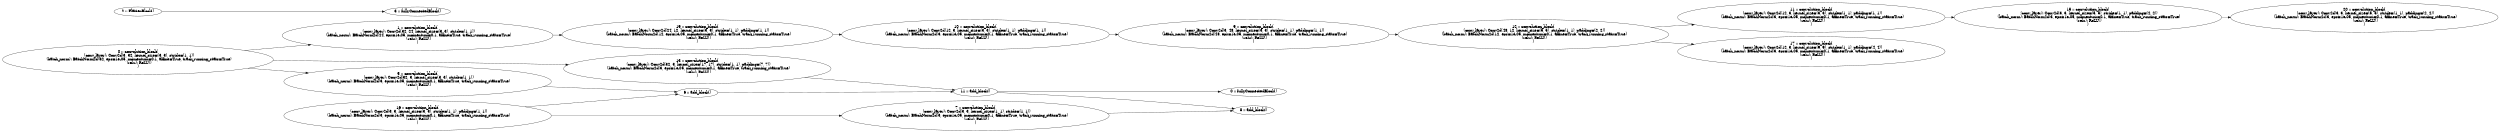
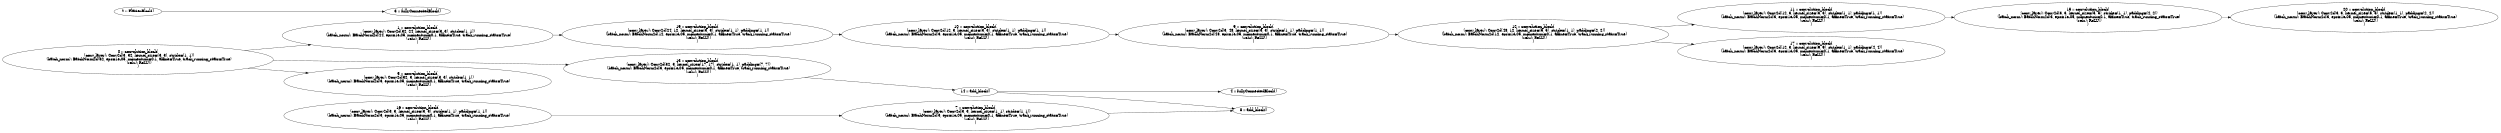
(975, 92) -> (975, 92)
(1254, 92) -> (1254, 92)
(697, 93) -> none
